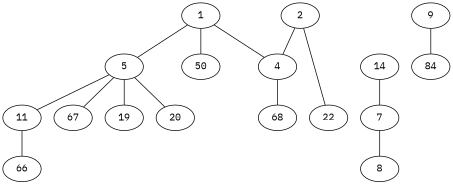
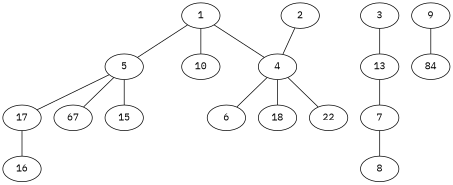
none -> (380, 16)
(201, 67) -> (201, 67)
(314, 67) -> (303, 92)
(380, 67) -> (380, 67)
(22, 118) -> (22, 118)
(124, 118) -> (124, 118)
(175, 118) -> none
none -> (226, 118)
(278, 118) -> (278, 118)
(22, 169) -> (22, 169)
